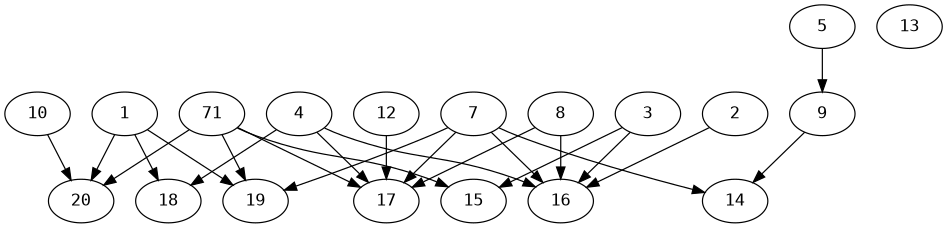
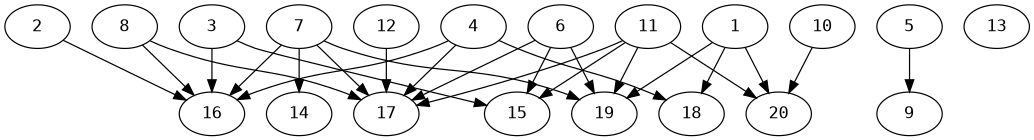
none -> (561, 27)
(212, 114) -> (648, 27)
(783, 153) -> none
